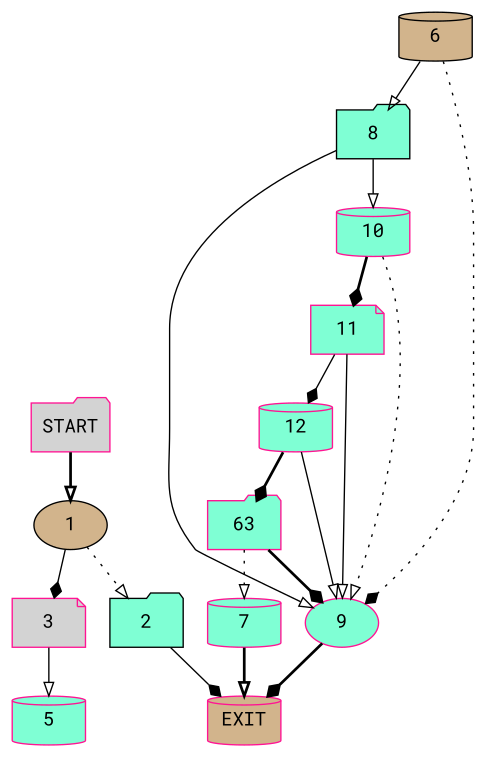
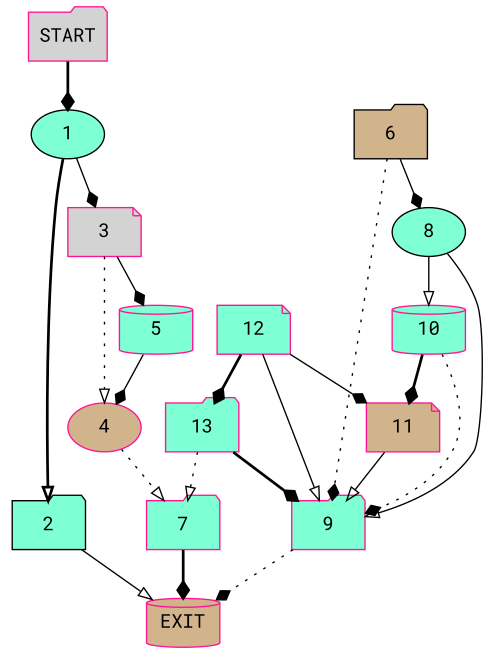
(436, 37) -> (391, 134)
(408, 80) -> (407, 176)
(373, 134) -> (429, 232)
(347, 330) -> (403, 427)
(325, 372) -> (321, 374)
(396, 423) -> (454, 447)
none -> (104, 427)
(296, 427) -> (254, 330)
(71, 470) -> (68, 77)
(71, 525) -> (68, 134)
(244, 525) -> (202, 427)
(103, 567) -> (49, 323)
(244, 623) -> (183, 525)
(342, 623) -> (328, 525)
(301, 664) -> (262, 570)
(49, 665) -> (126, 274)
(244, 665) -> (183, 566)
(190, 666) -> (111, 571)
